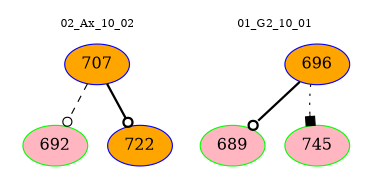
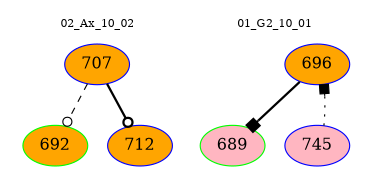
(310, 99) -> (325, 111)
(279, 101) -> (279, 101)
(55, 146) -> (55, 146)
(140, 146) -> (140, 146)
(317, 146) -> (317, 146)
